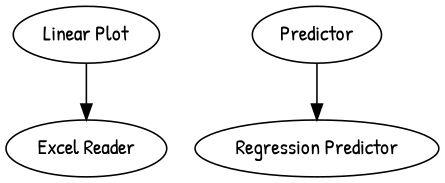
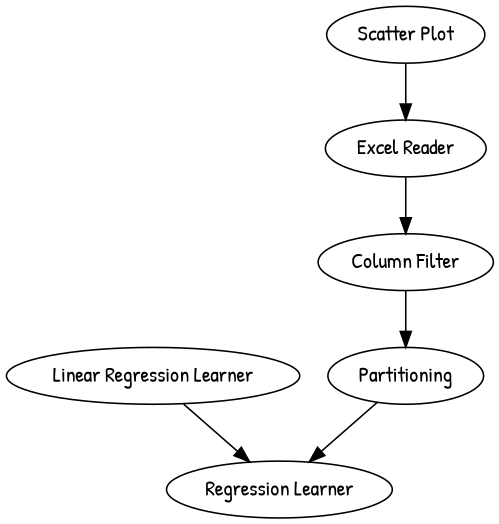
(86, 35) -> (406, 35)
(317, 35) -> (406, 376)
(317, 148) -> (279, 490)
none -> (406, 262)
none -> (153, 376)
